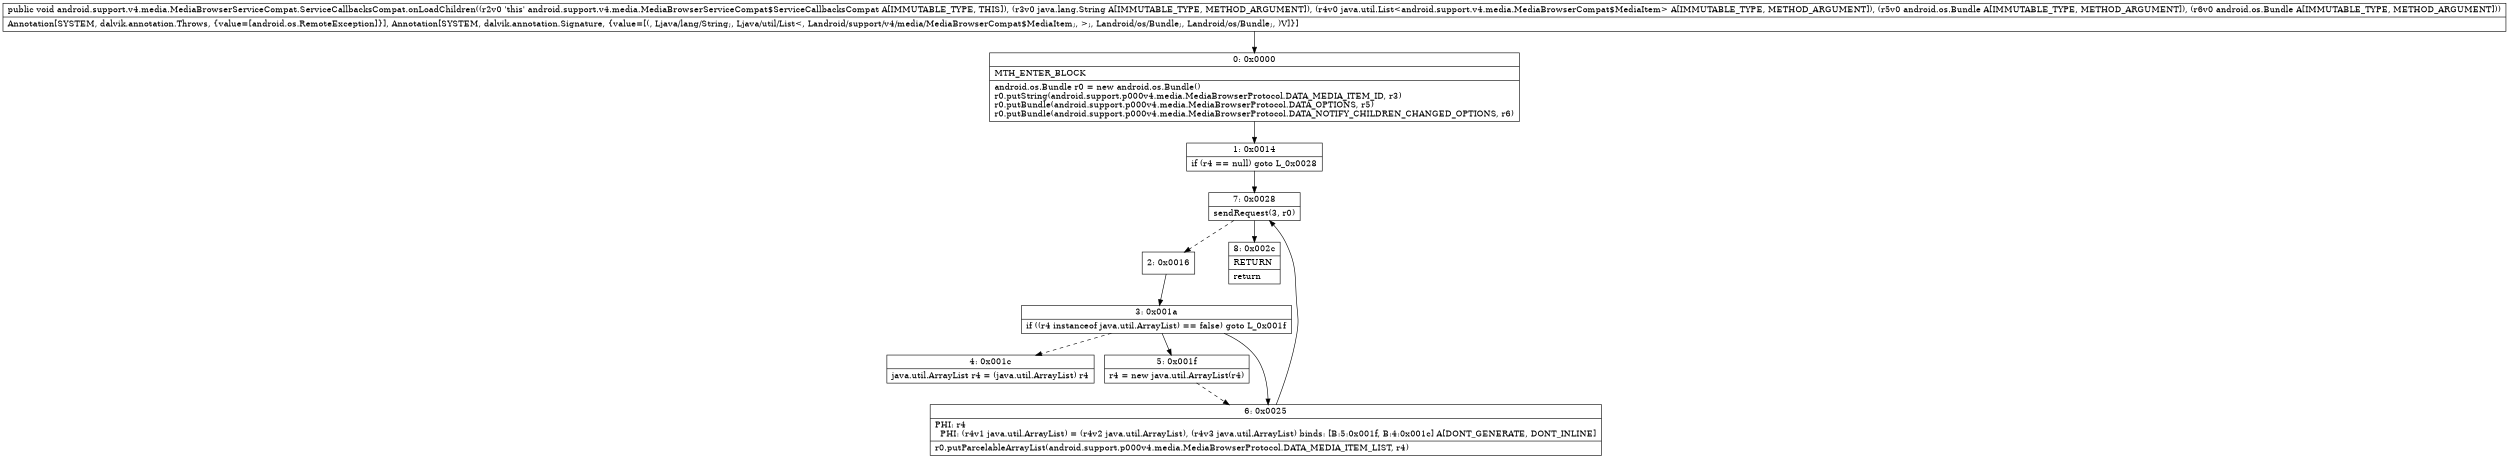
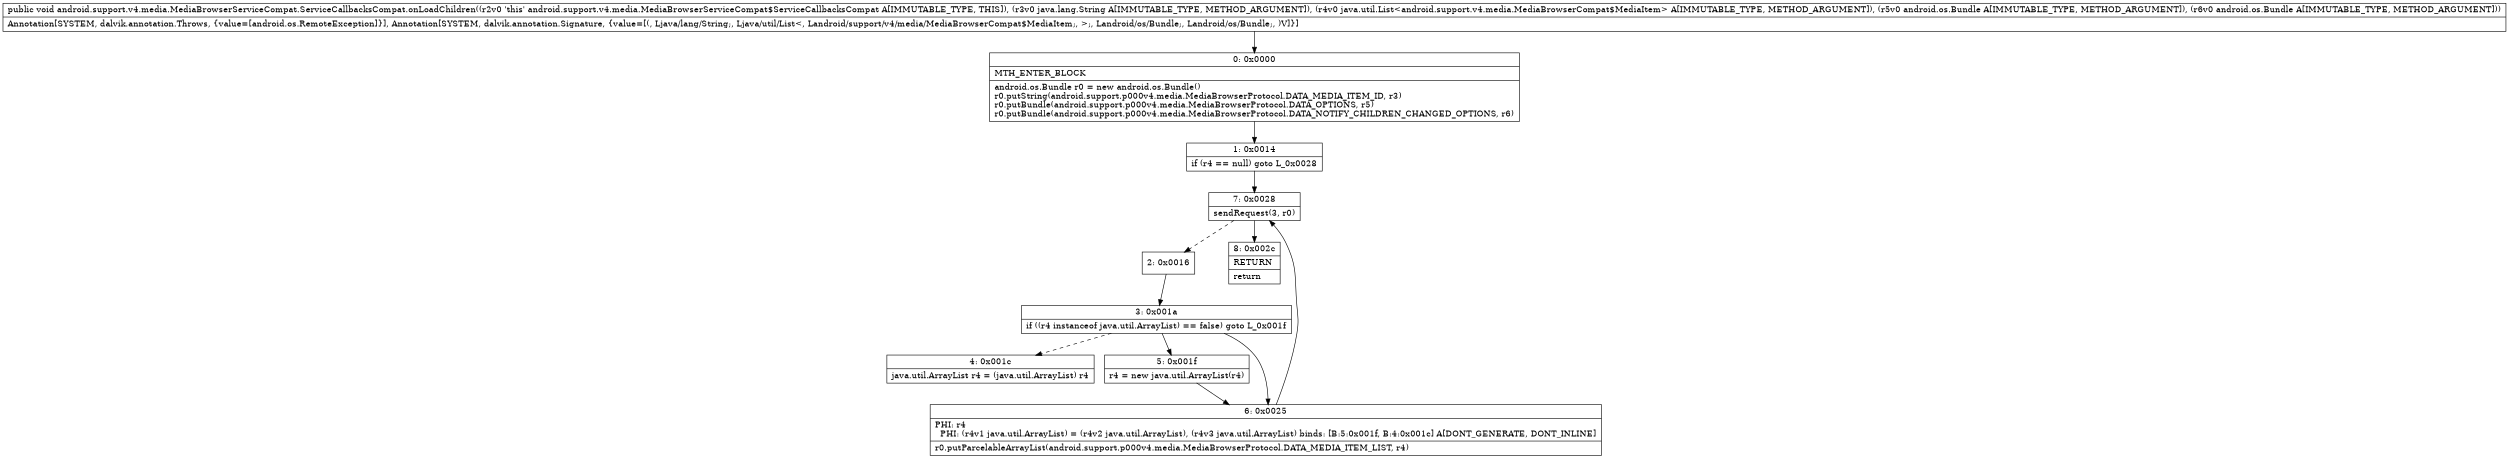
(1210, 392) -> (1210, 392)
